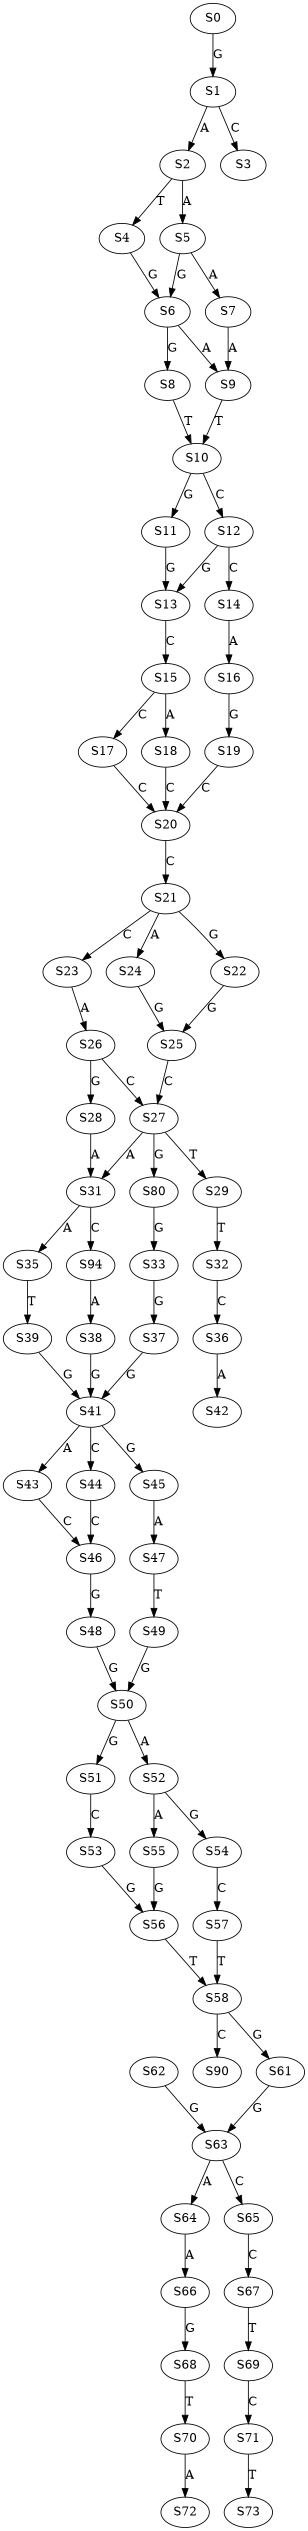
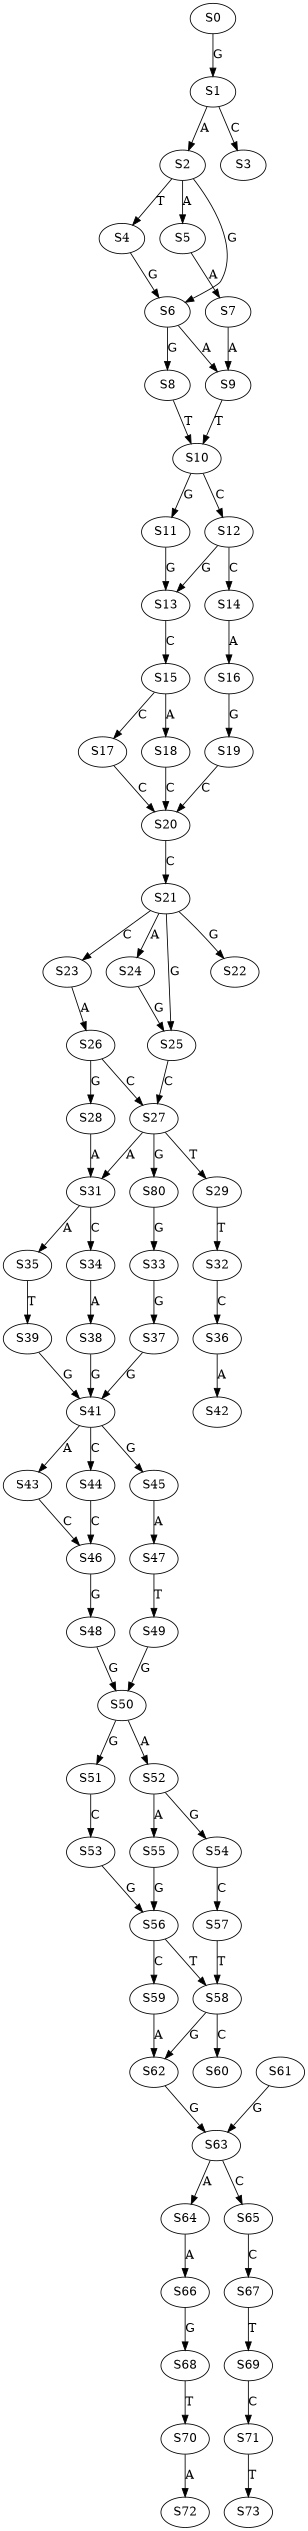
(176, 271) -> (226, 243)
(206, 1006) -> (169, 968)
(91, 1265) -> (91, 1265)
none -> (154, 1999)
(246, 2032) -> (188, 2032)
(217, 2072) -> (217, 2072)
